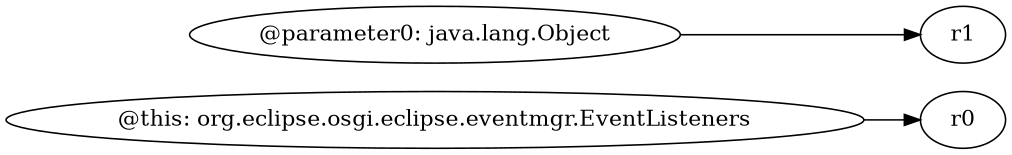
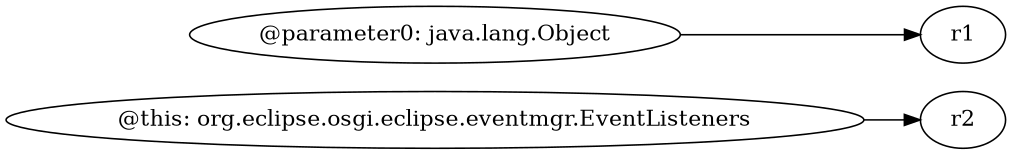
(963, 120) -> (963, 120)
